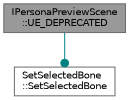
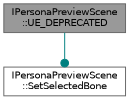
(65, 81) -> (65, 81)
